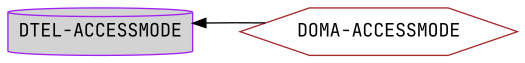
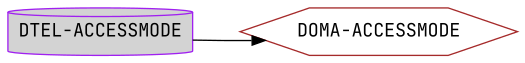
(236, 23) -> (222, 41)
